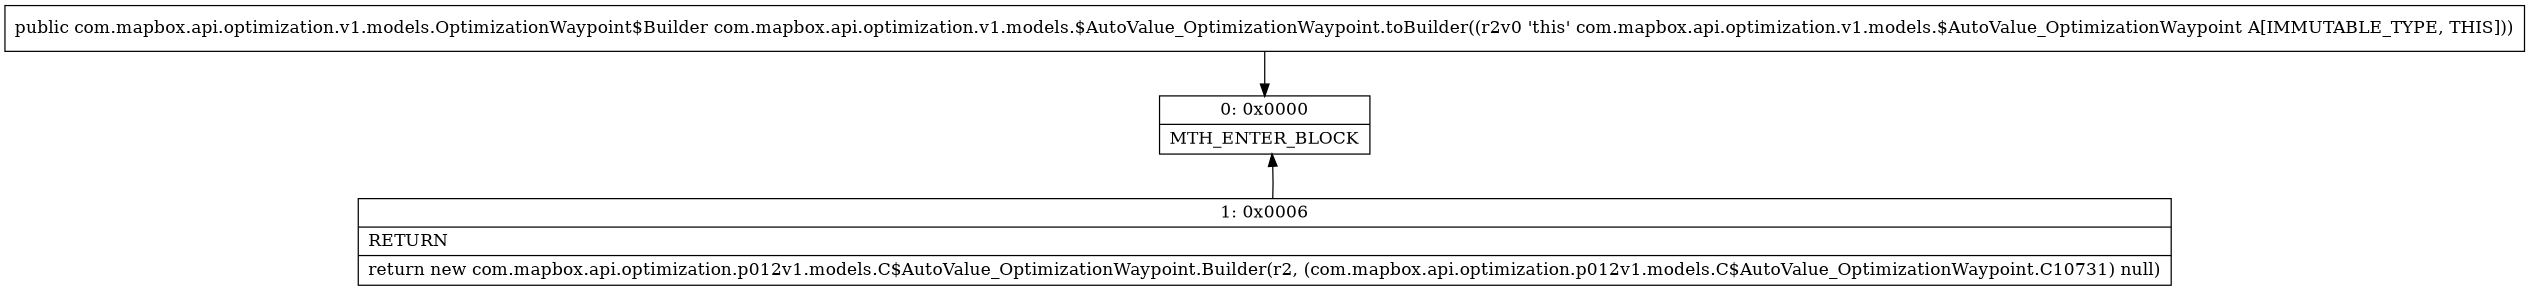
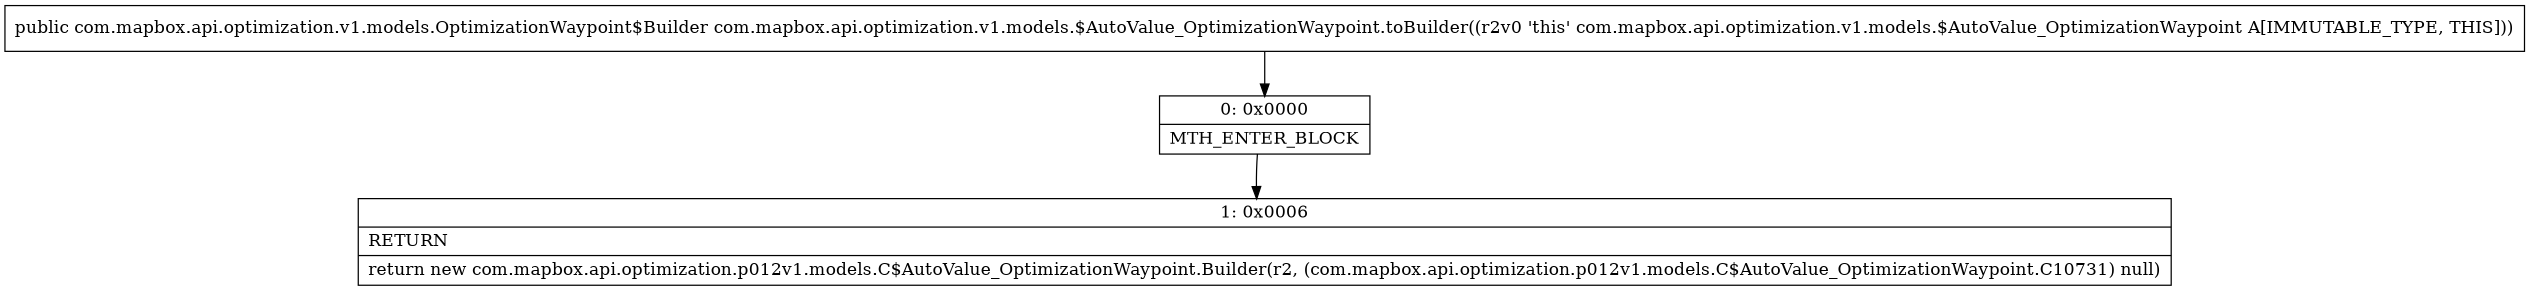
(1273, 183) -> (1257, 170)
